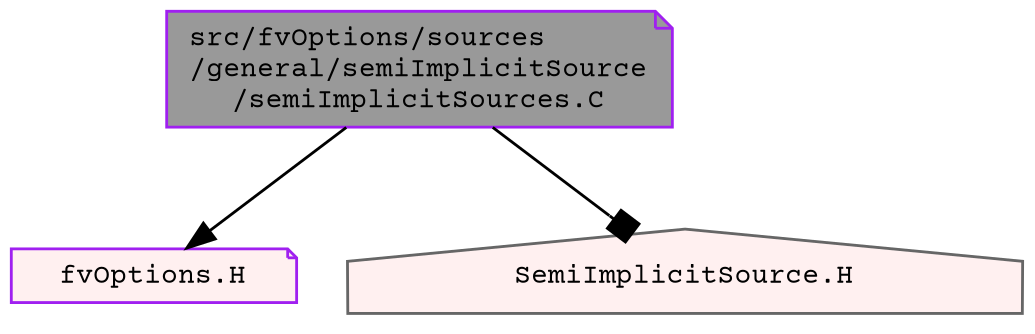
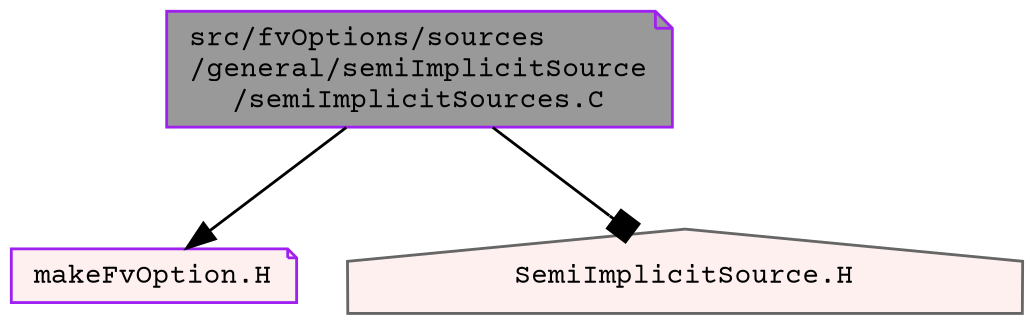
(154, 276) -> (154, 276)
